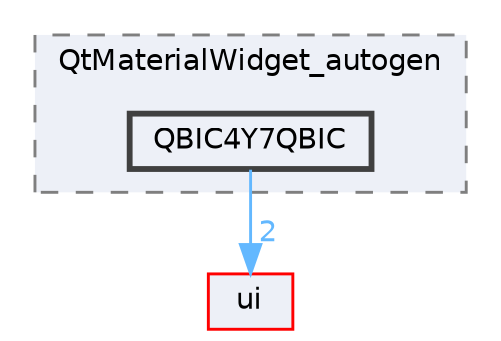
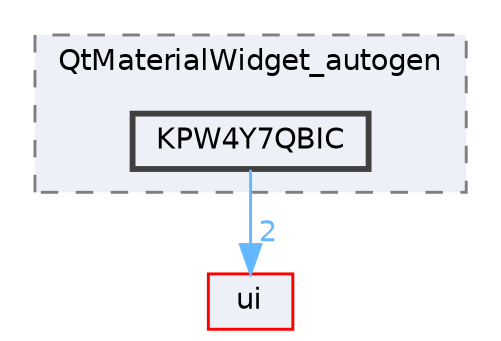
(251, 141) -> (251, 141)
